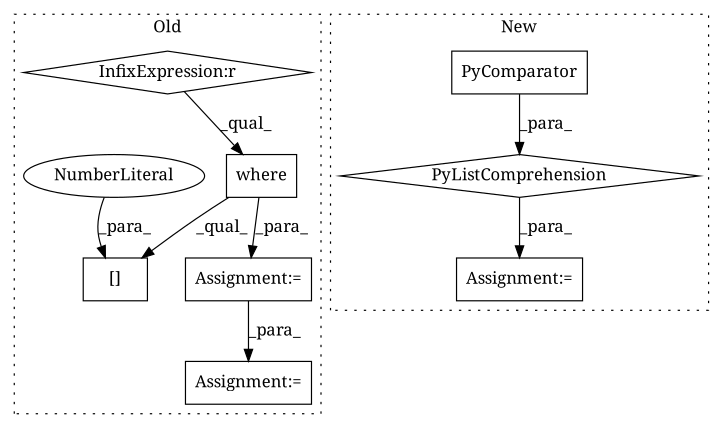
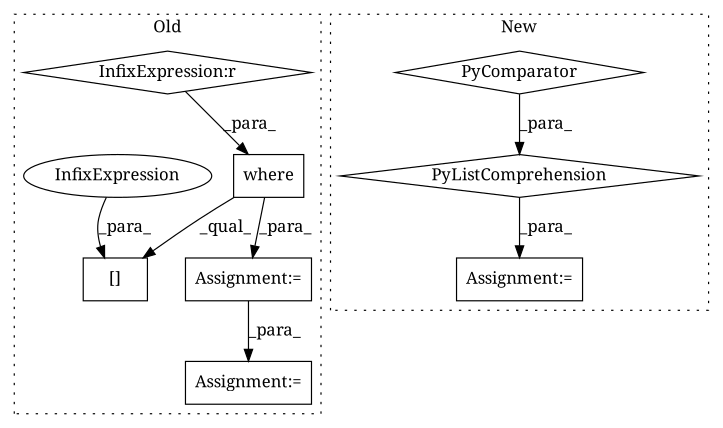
(520, 73) -> (520, 73)
(246, 124) -> (250, 124)
(114, 176) -> (118, 176)
